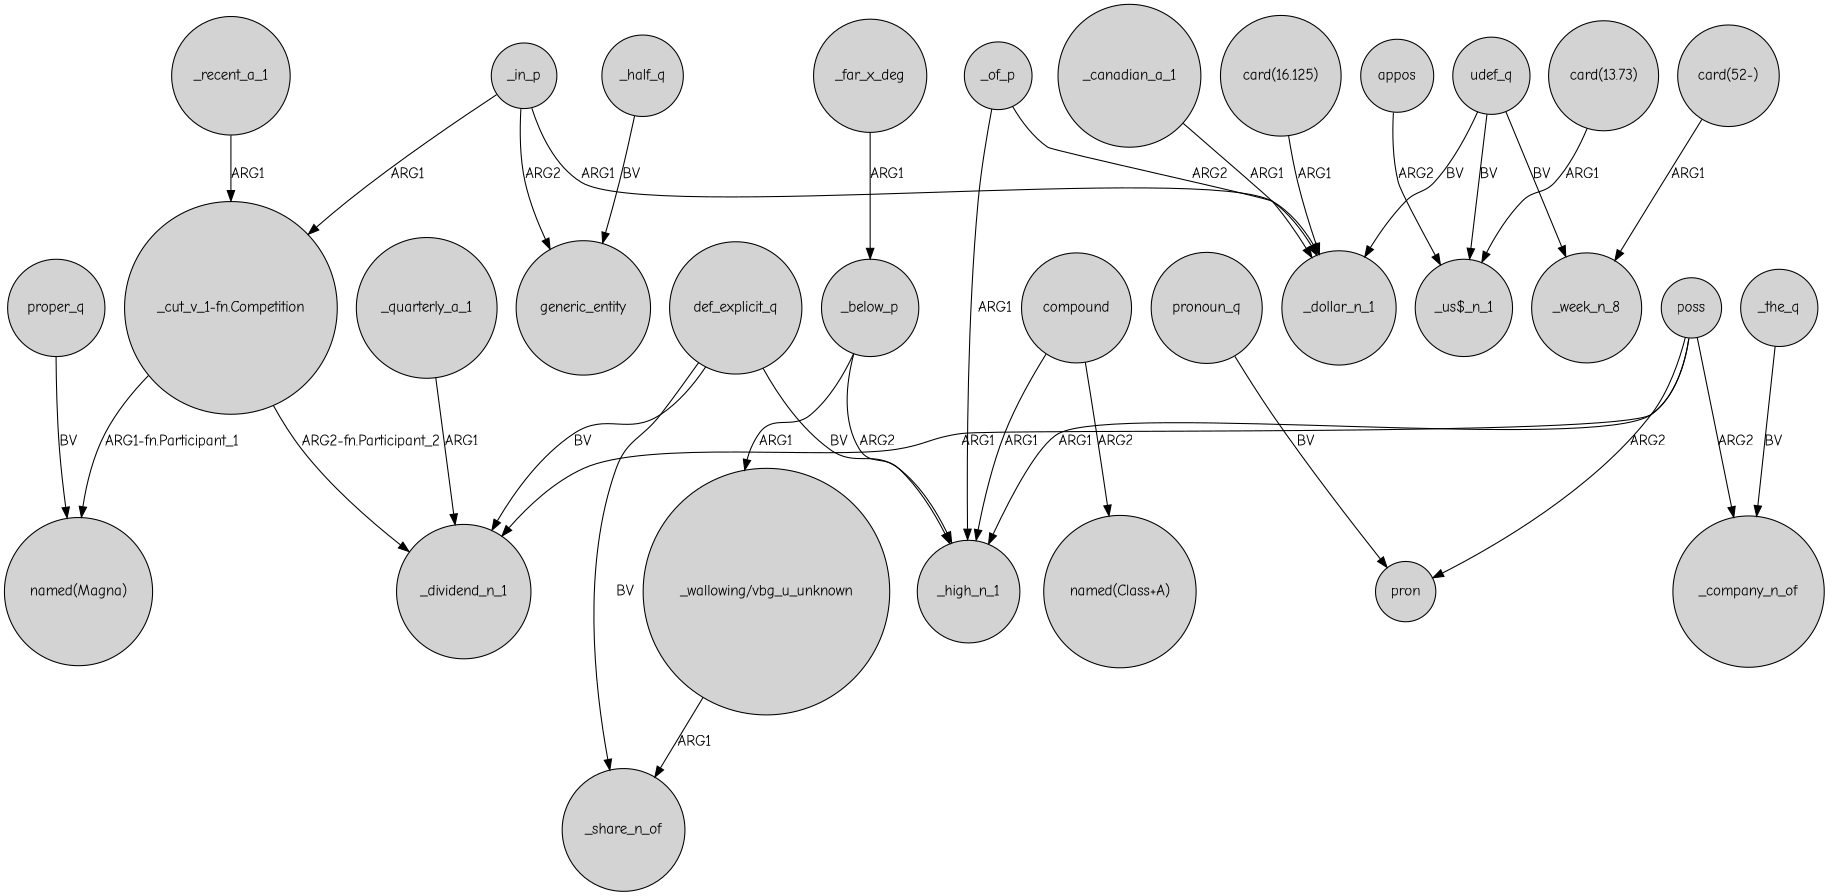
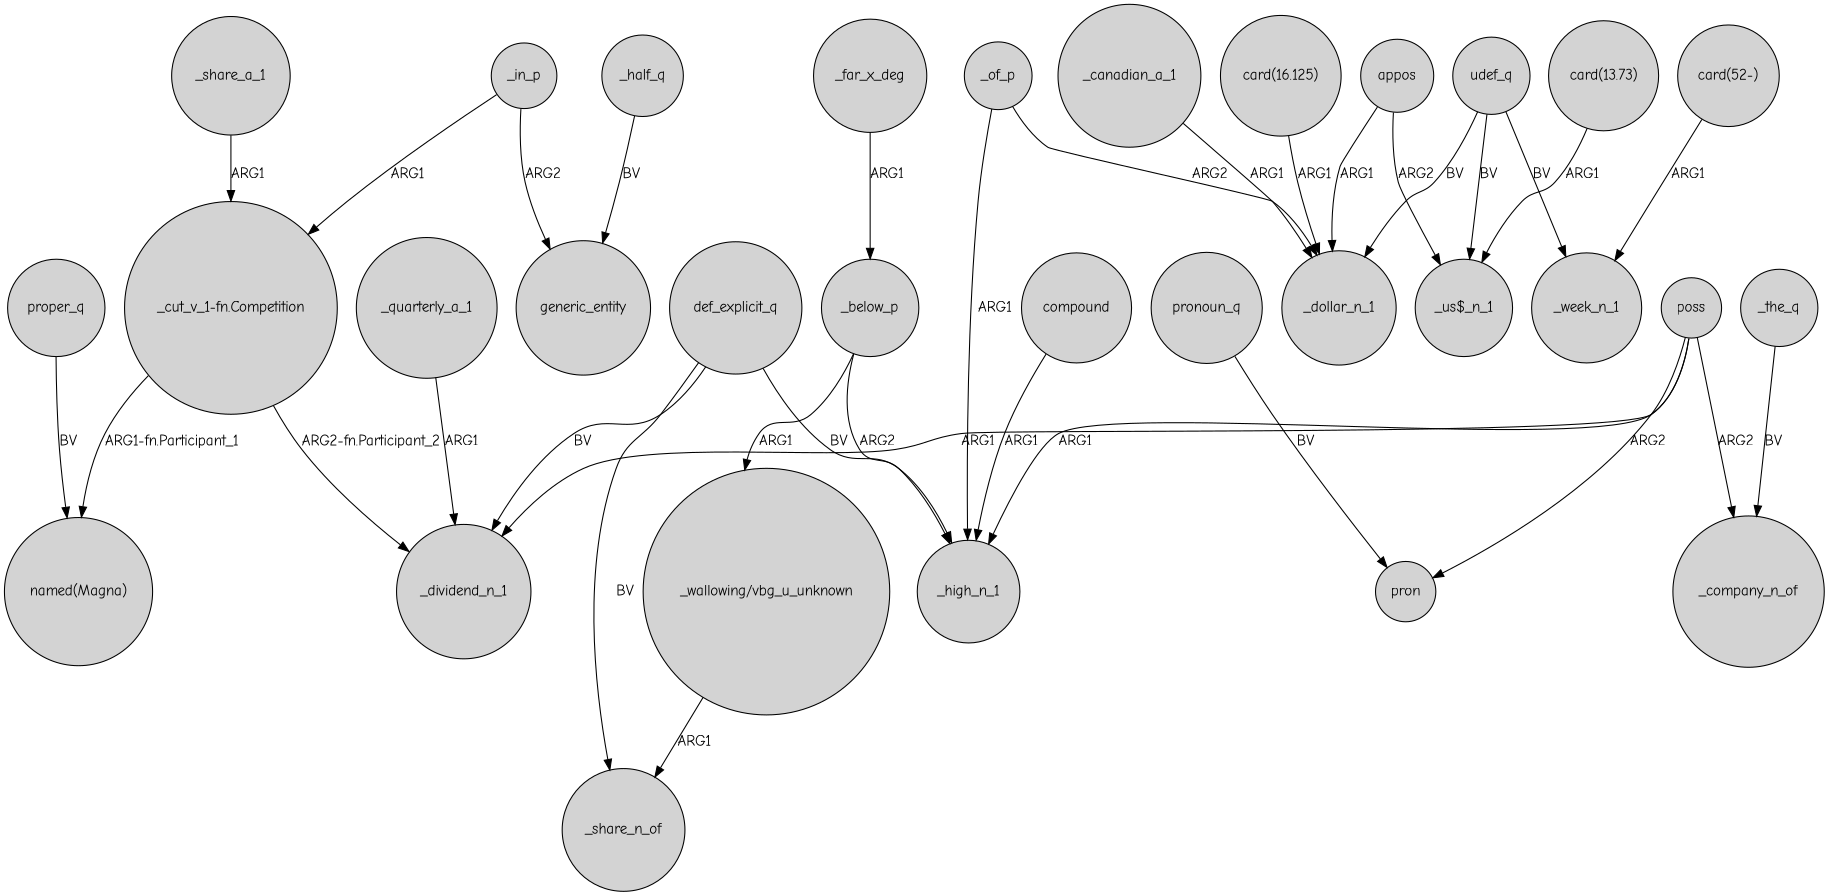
(231, 76) -> (231, 76)
(912, 193) -> (1339, 169)
(1587, 308) -> (1587, 308)
(1120, 592) -> none
